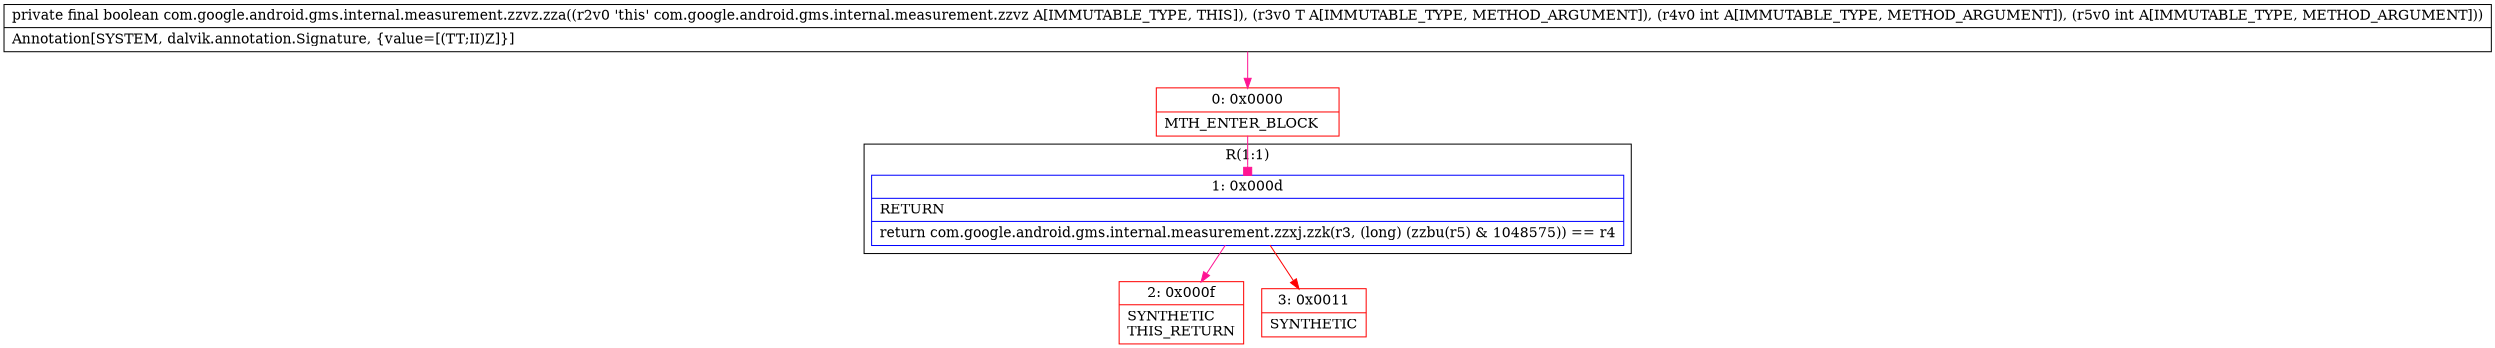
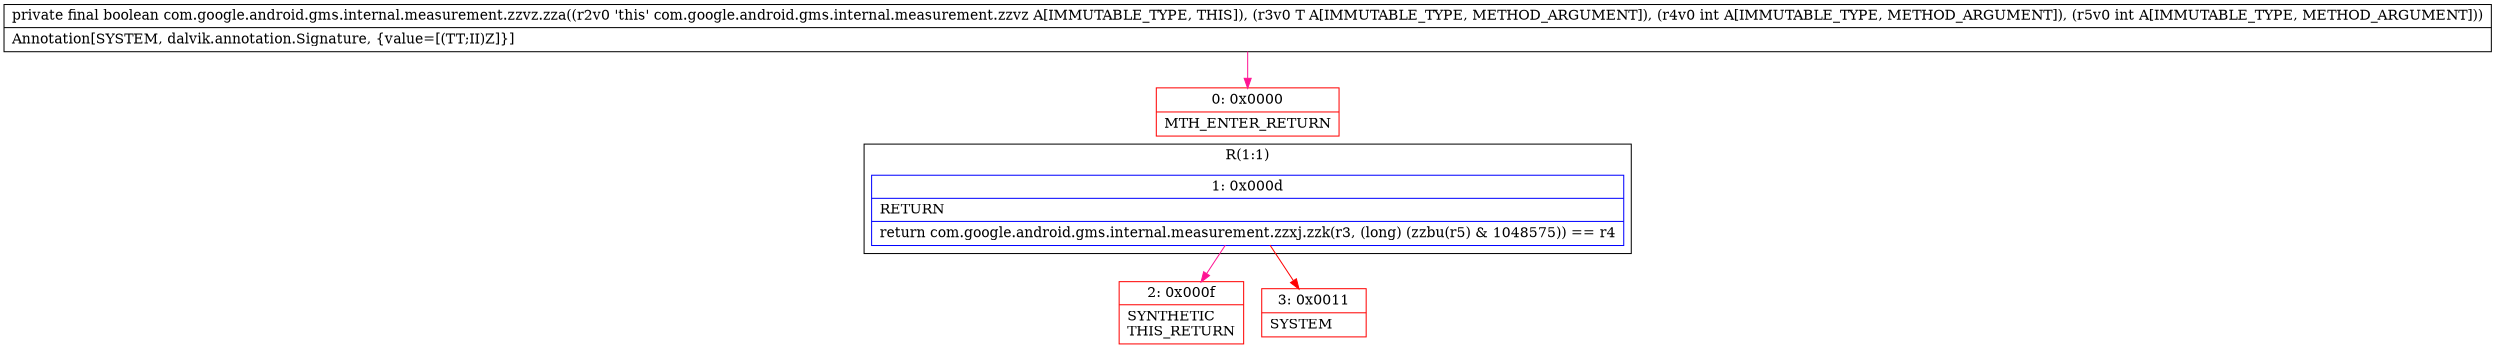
(1242, 124) -> (1248, 124)
(1248, 151) -> none
(1314, 324) -> (1301, 324)
